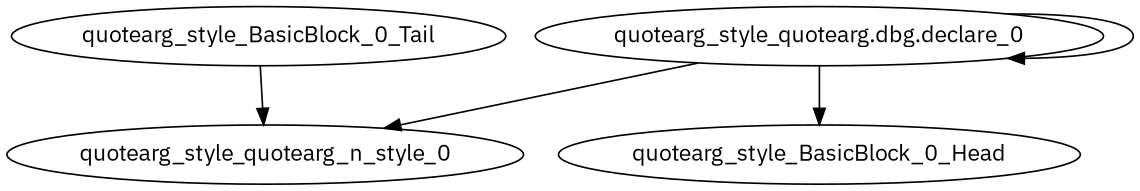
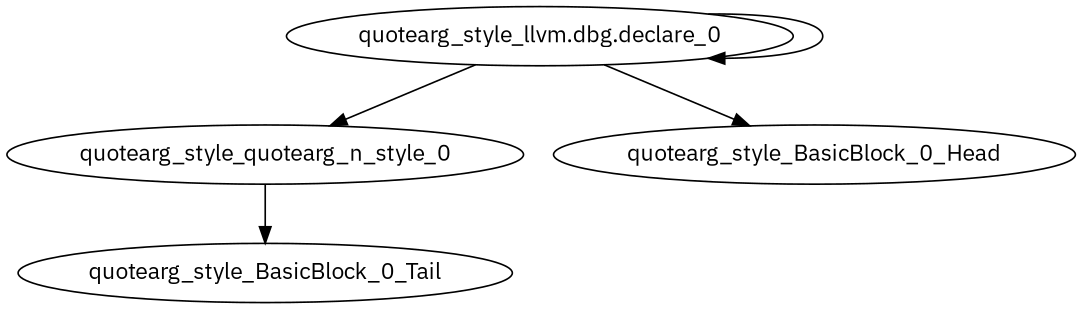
(819, 36) -> (540, 36)
(261, 87) -> (265, 206)
